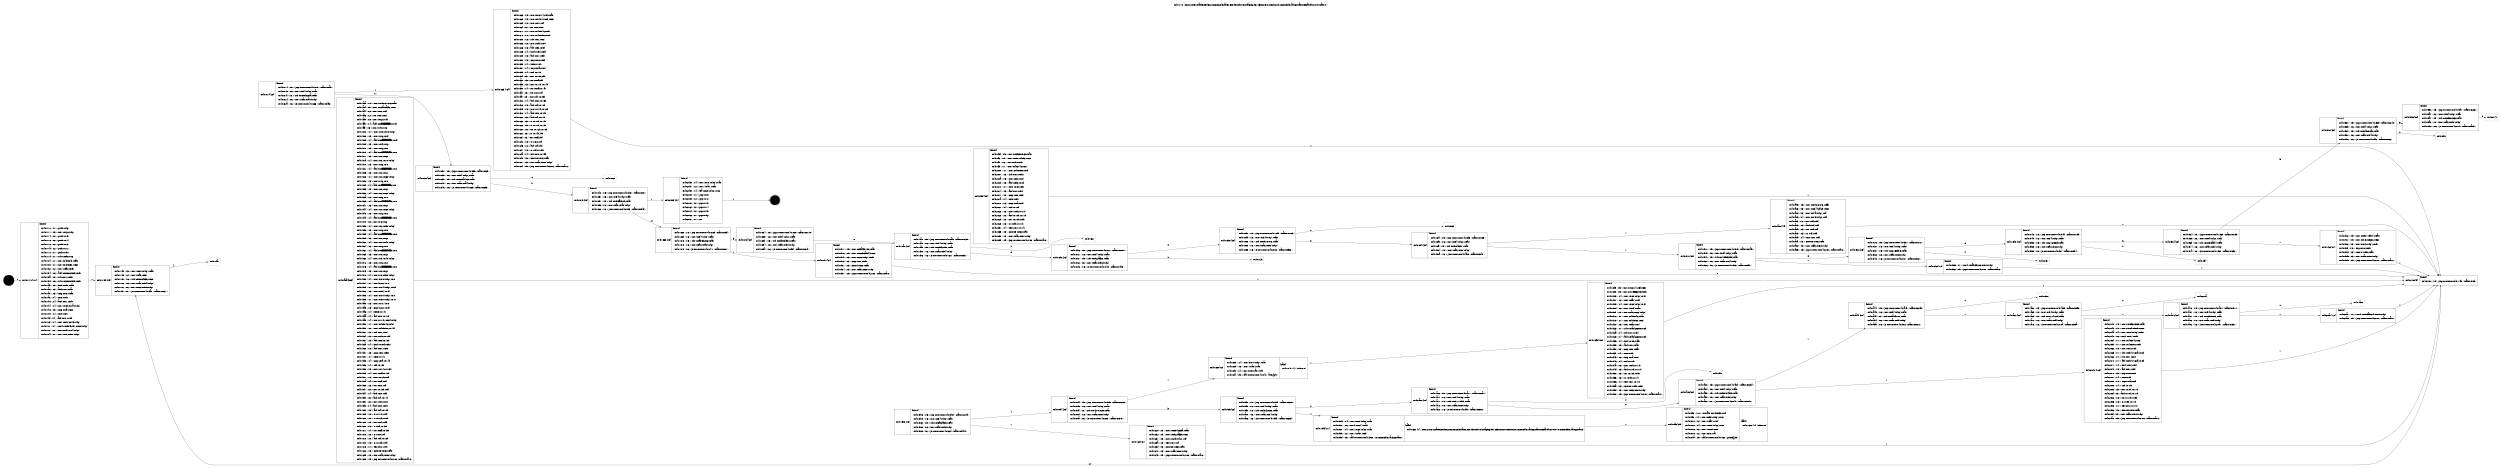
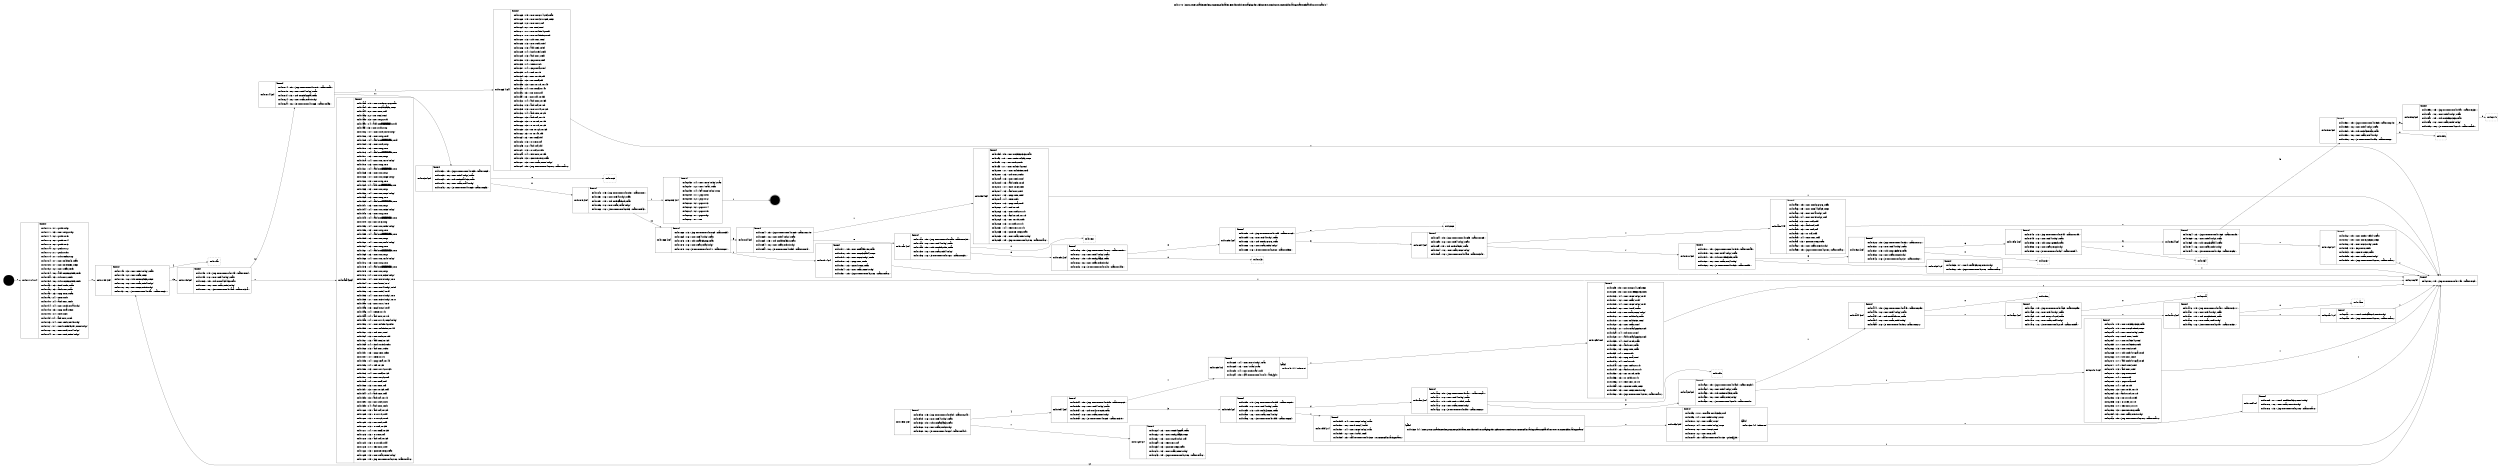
none -> (893, 218)
none -> (214, 280)
none -> (2280, 404)
